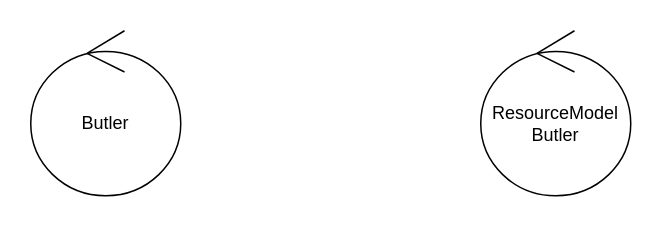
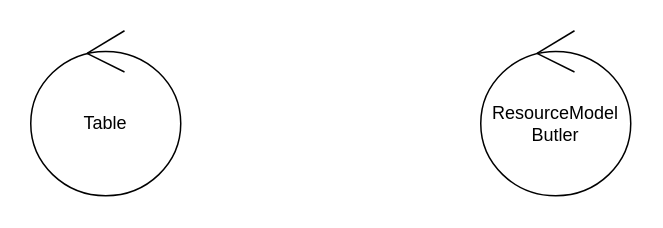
(106, 124) -> (106, 124)
